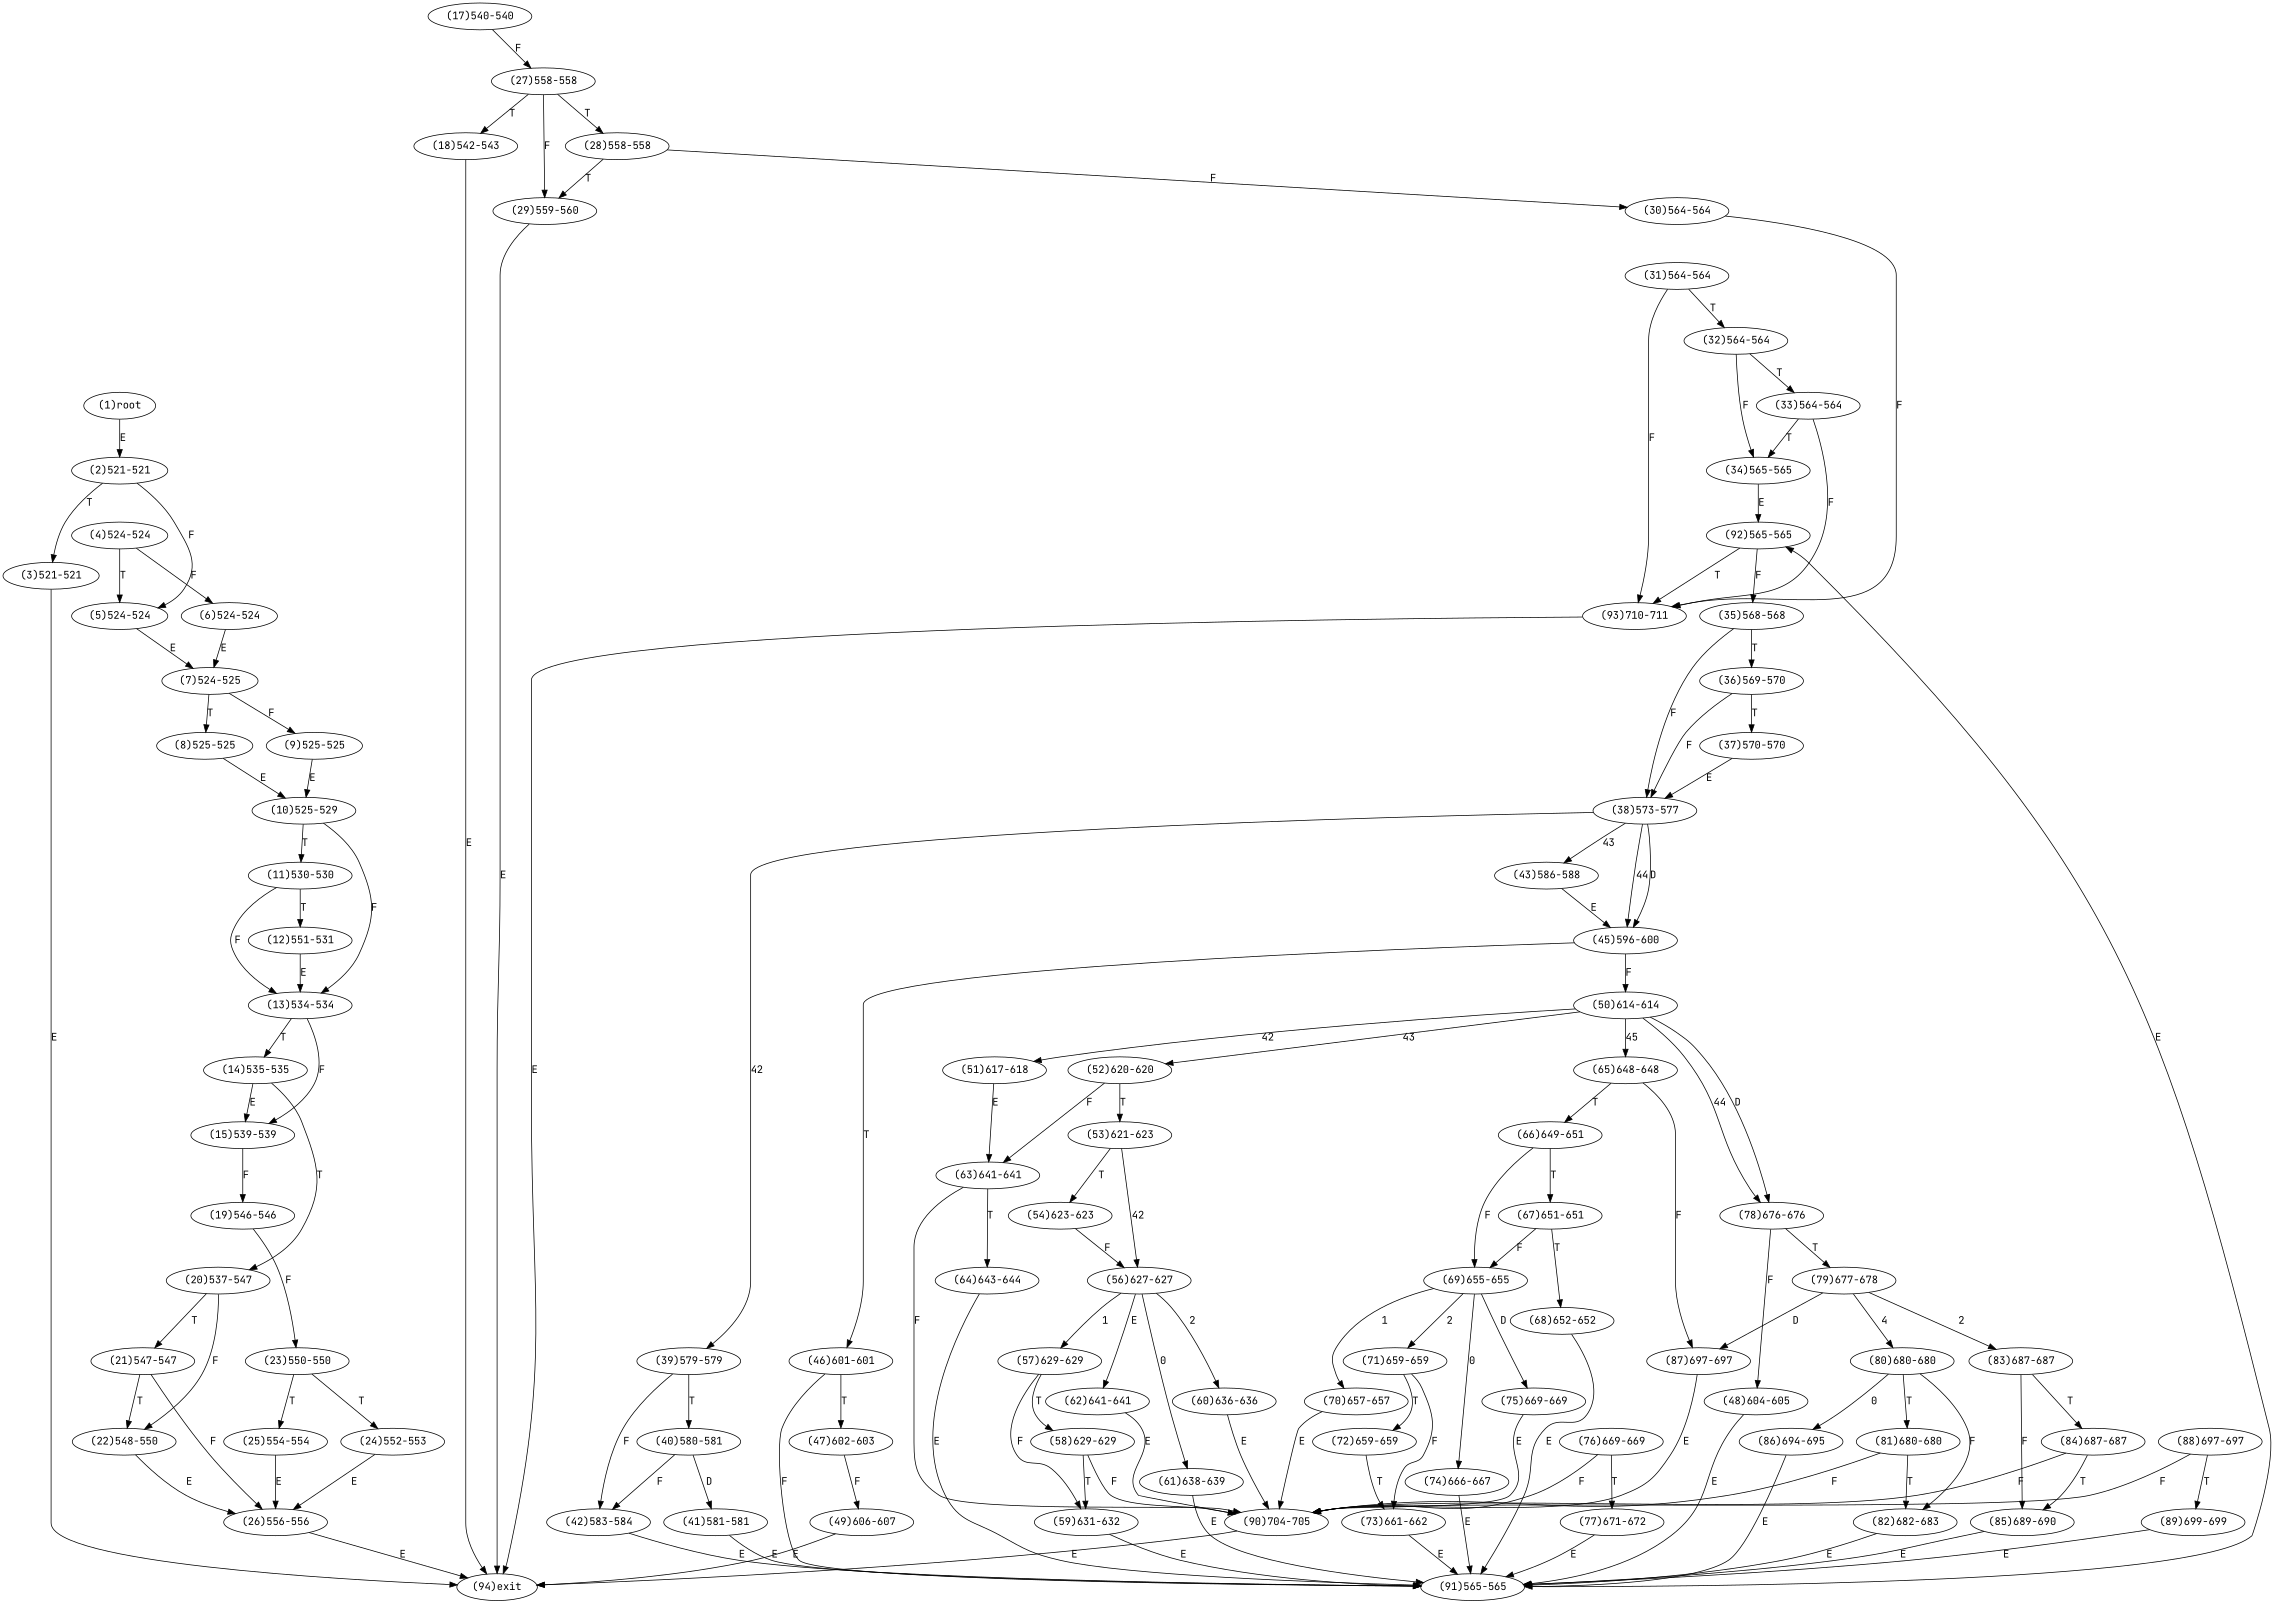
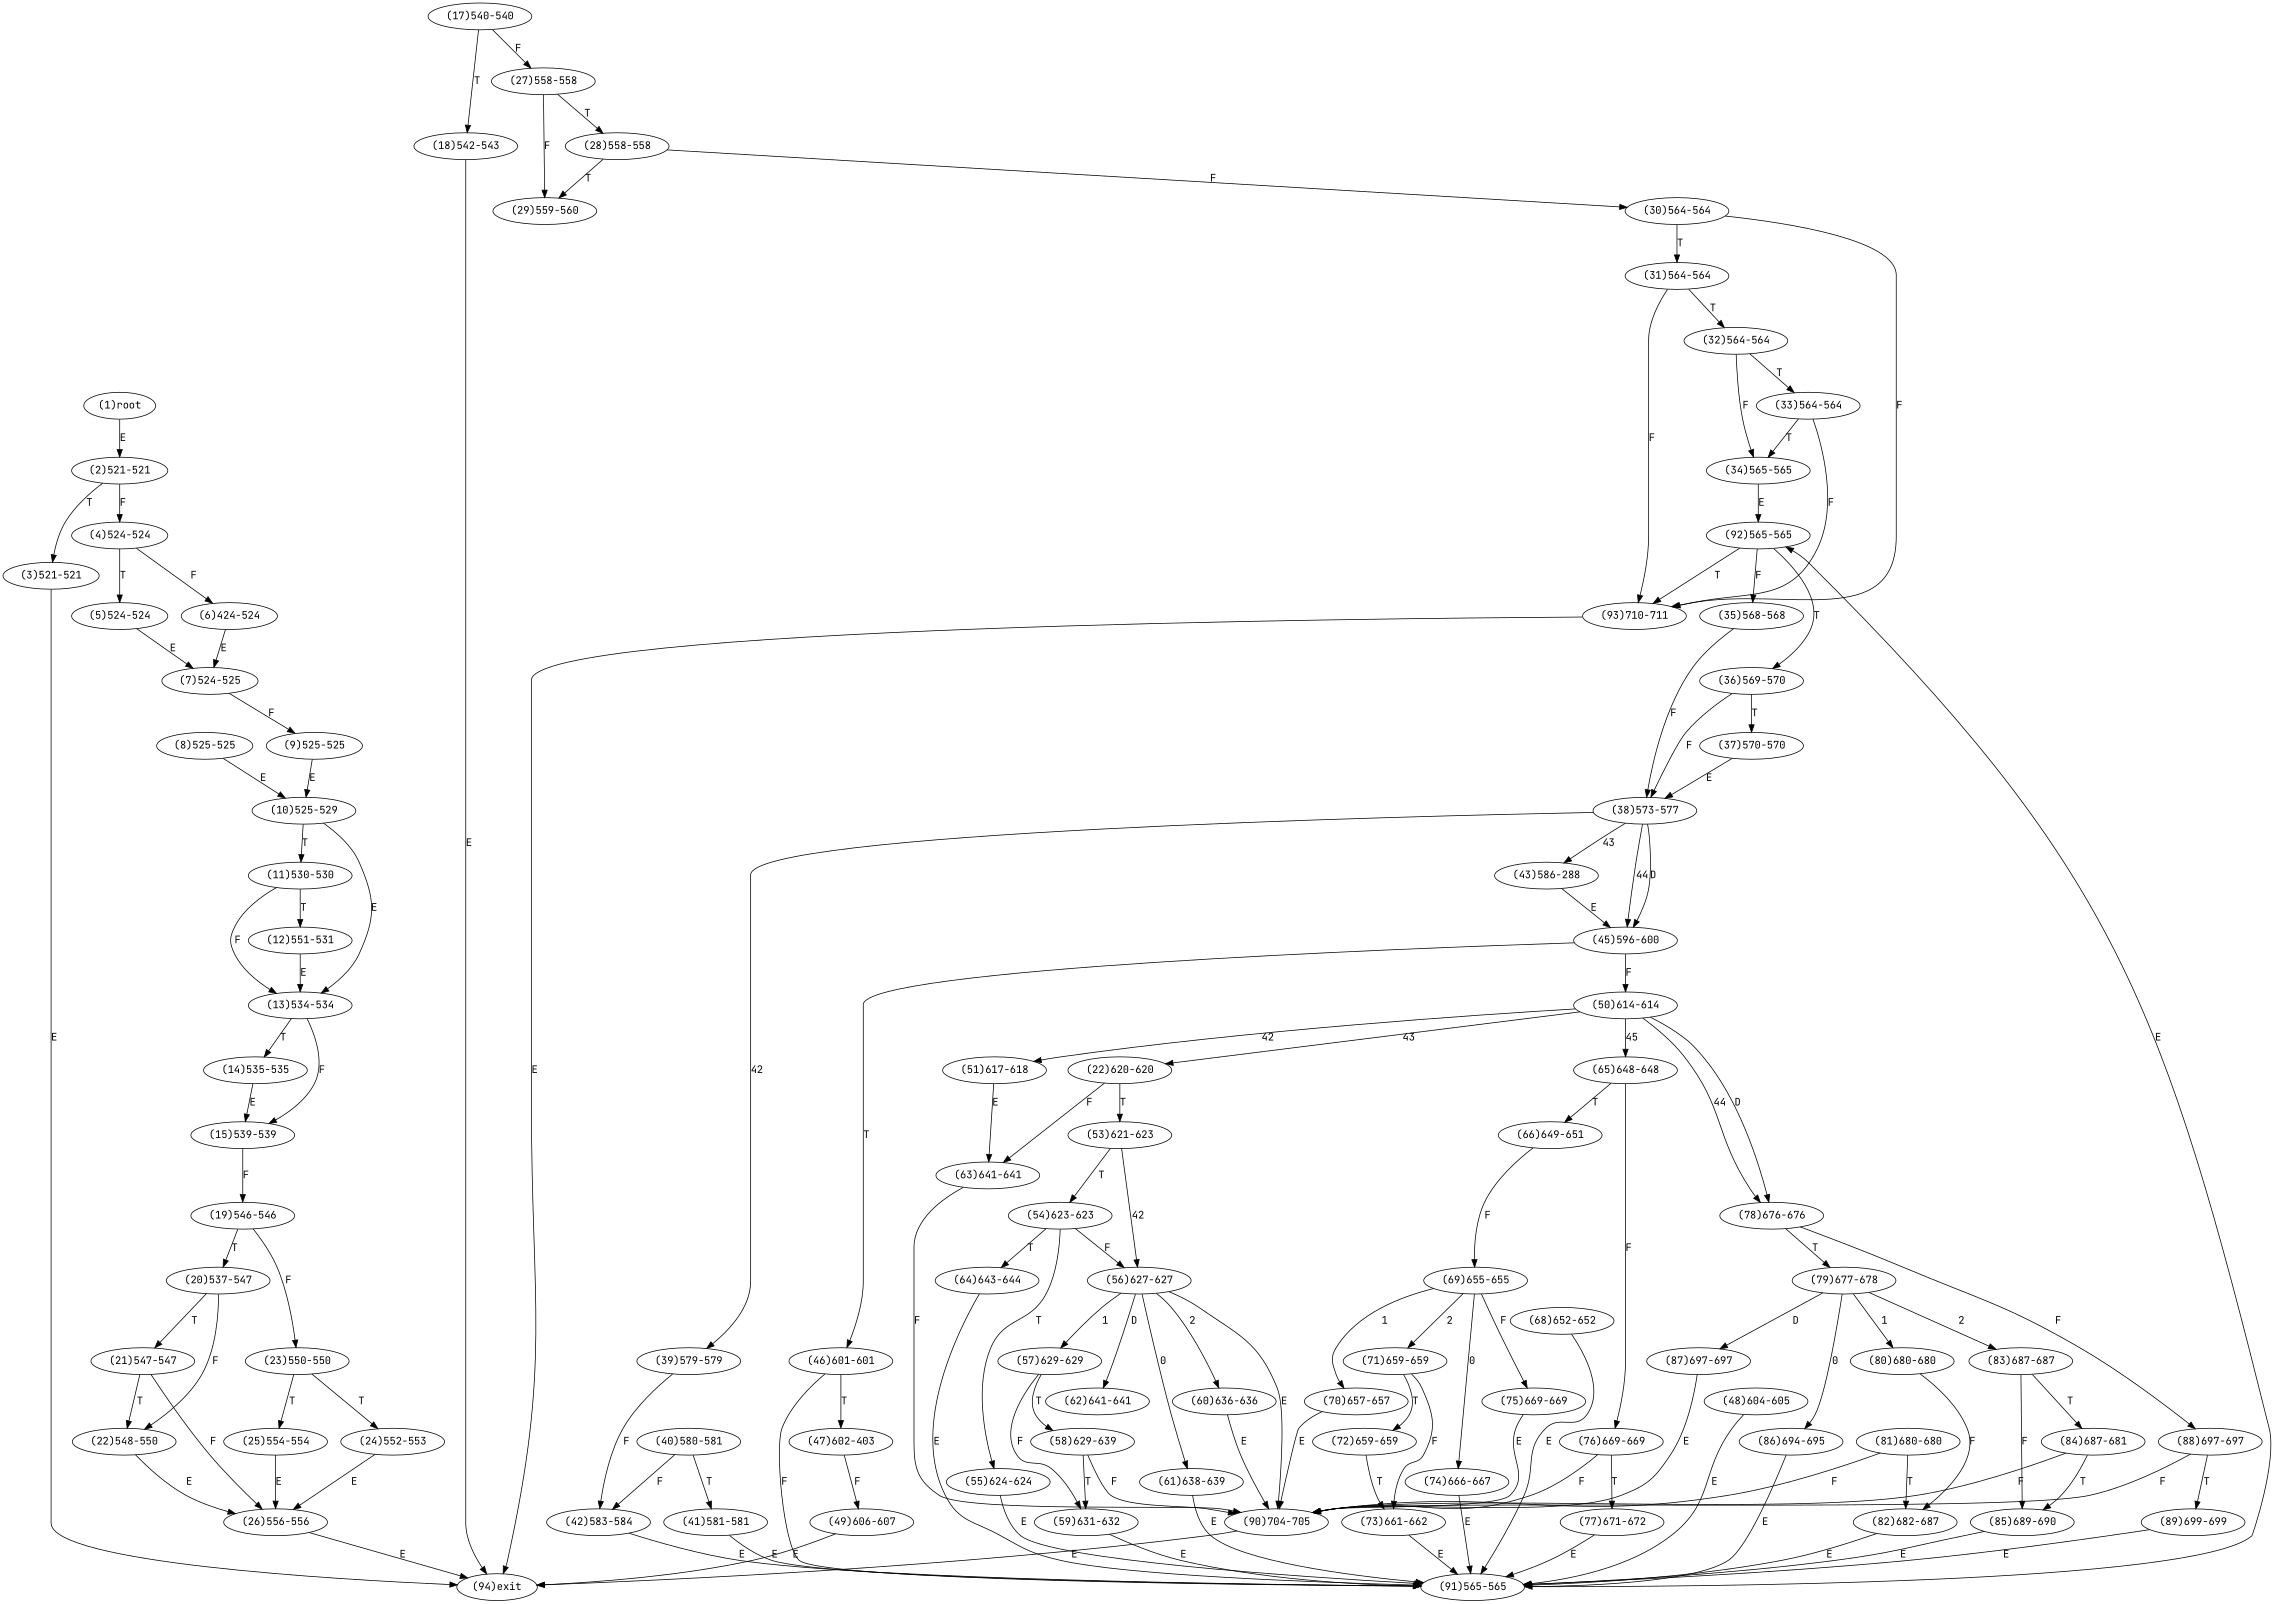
(507, 111) -> (473, 77)
none -> (1677, 240)
(185, 541) -> (120, 499)
(229, 616) -> (229, 616)
(1752, 645) -> (1813, 606)
(208, 710) -> none
(1546, 876) -> (1546, 876)
(500, 890) -> none
(374, 908) -> (374, 908)
(1120, 1070) -> (1120, 1070)
(317, 1181) -> (232, 1245)
(1676, 1207) -> (1626, 1253)
(1550, 1216) -> none
(988, 1224) -> (1027, 1246)
(1764, 1305) -> (2004, 1308)
(1134, 1321) -> (1134, 1321)
(1504, 1321) -> (1504, 1321)
(1885, 1321) -> (1885, 1321)
(689, 1398) -> none
(1905, 1398) -> none
(1855, 1401) -> (1831, 1360)
(841, 1442) -> (841, 1442)
(1083, 1442) -> (1083, 1442)
(2093, 1442) -> (2093, 1442)
(709, 1482) -> (709, 1482)
none -> (998, 1482)
(1138, 1494) -> (1270, 1372)
(1905, 1522) -> (1905, 1522)
